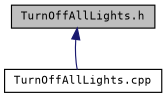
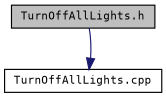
(76, 55) -> (91, 43)
